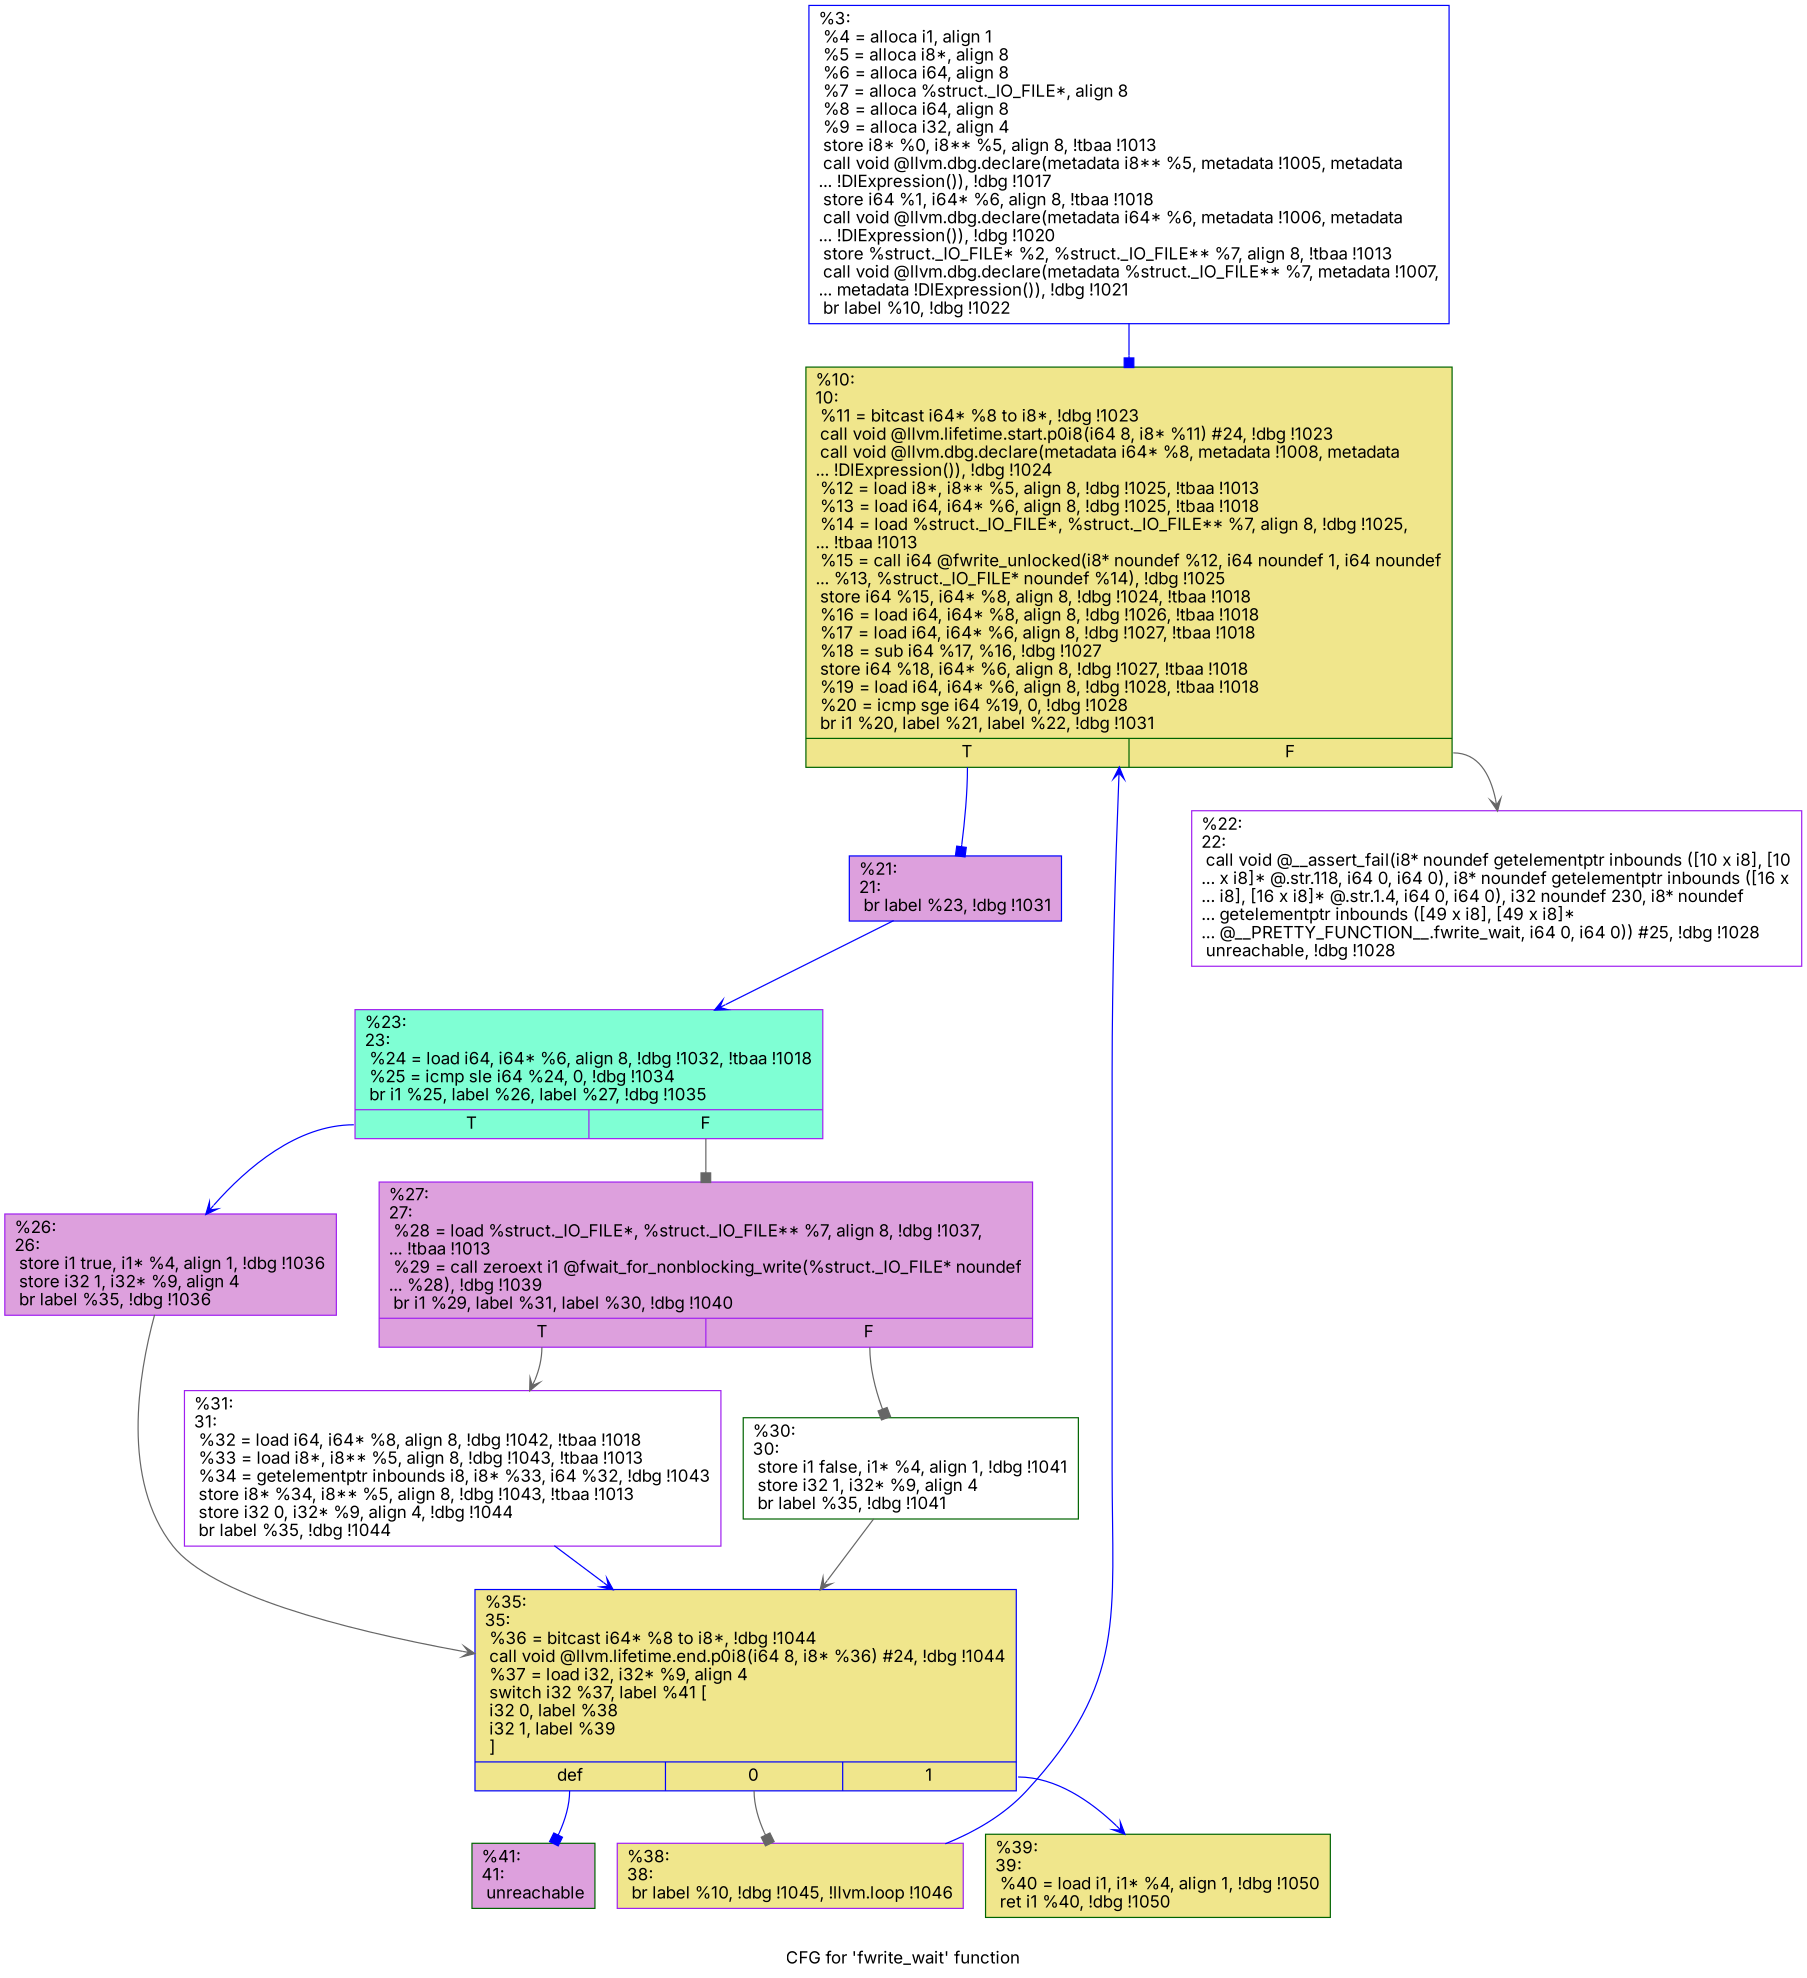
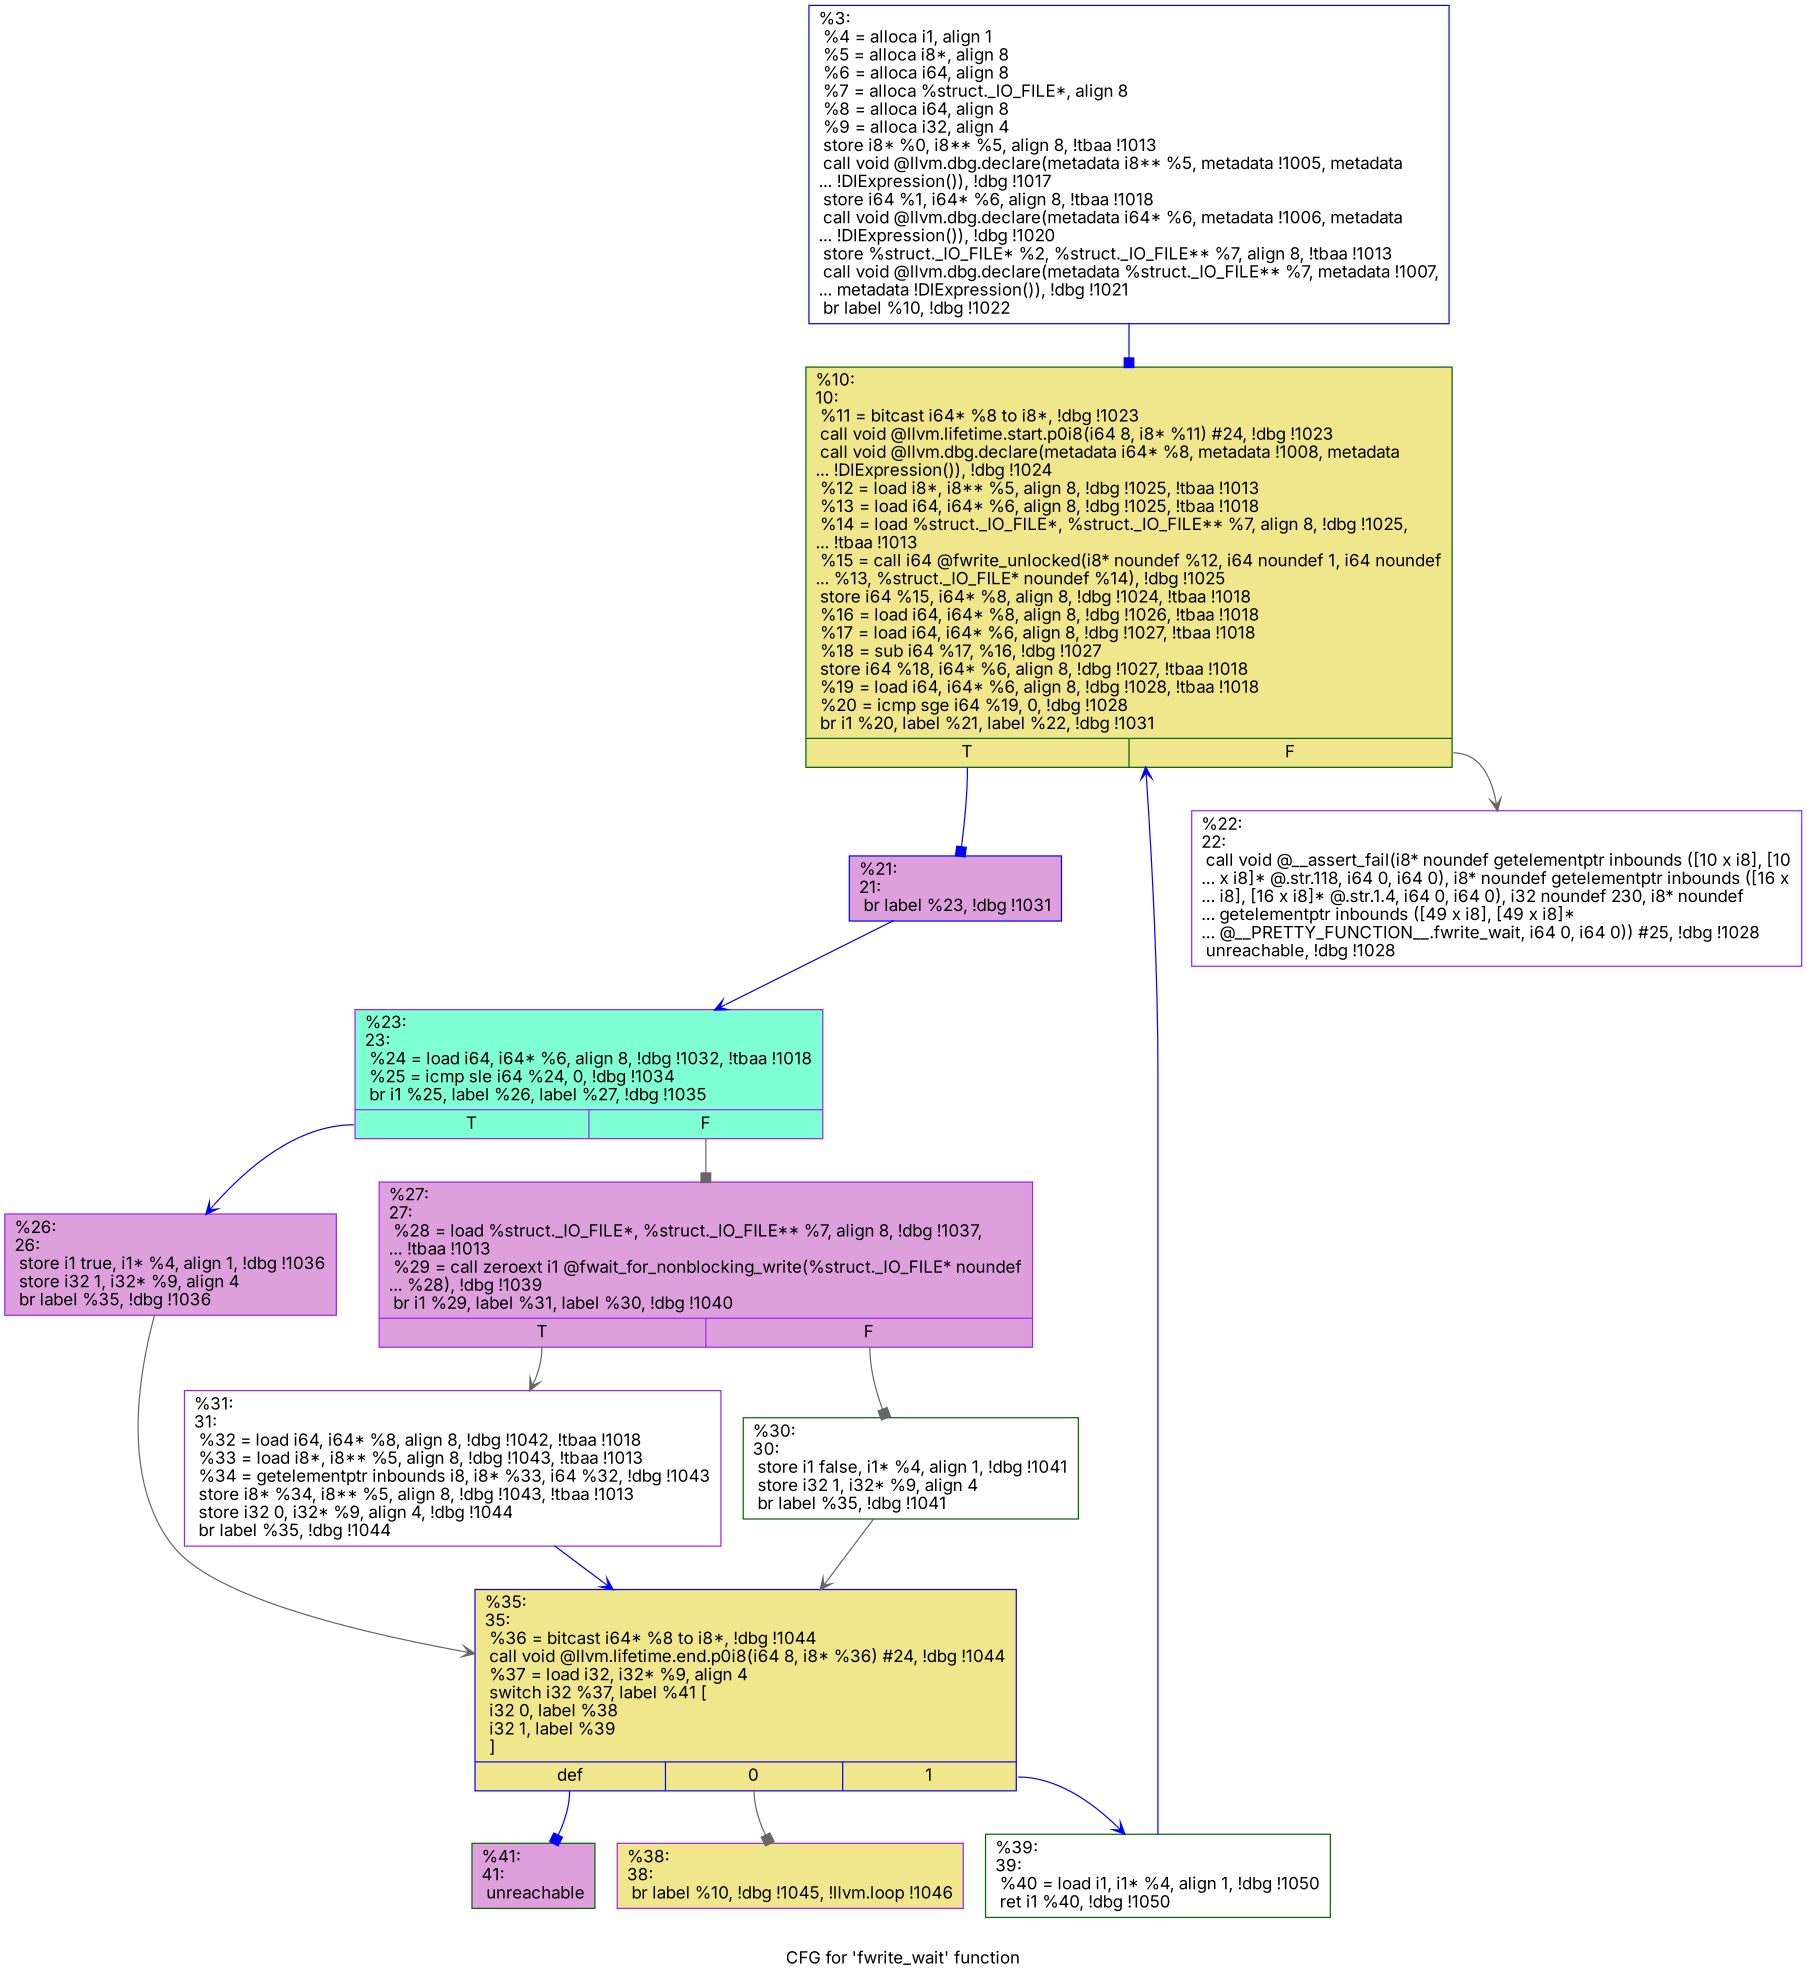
(1112, 1345) -> (1158, 1307)
(1158, 1876) -> (1158, 1876)
